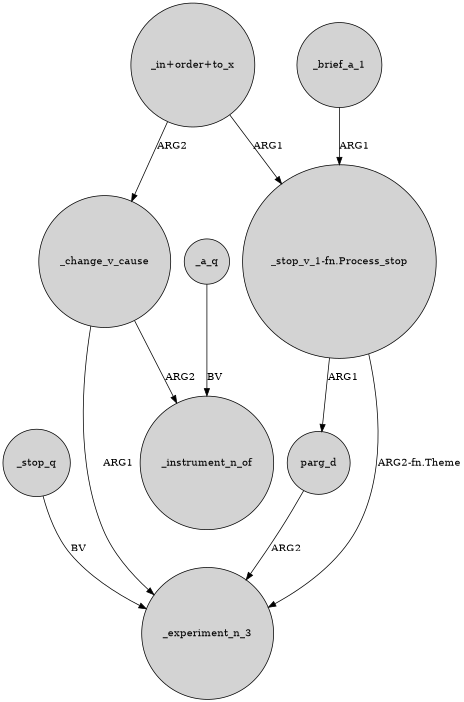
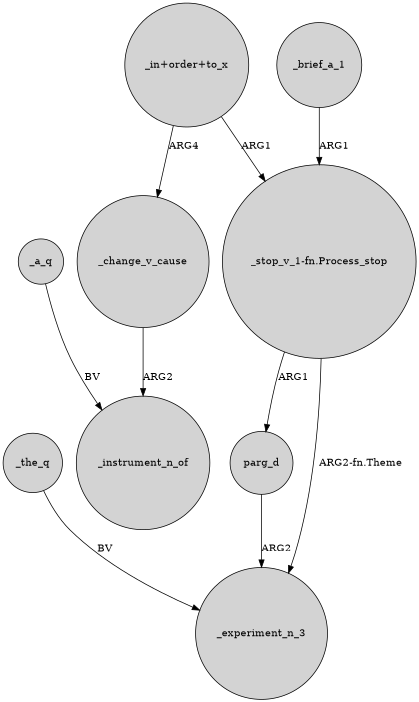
(172, 146) -> (184, 146)
(37, 463) -> (33, 463)
(87, 467) -> none
